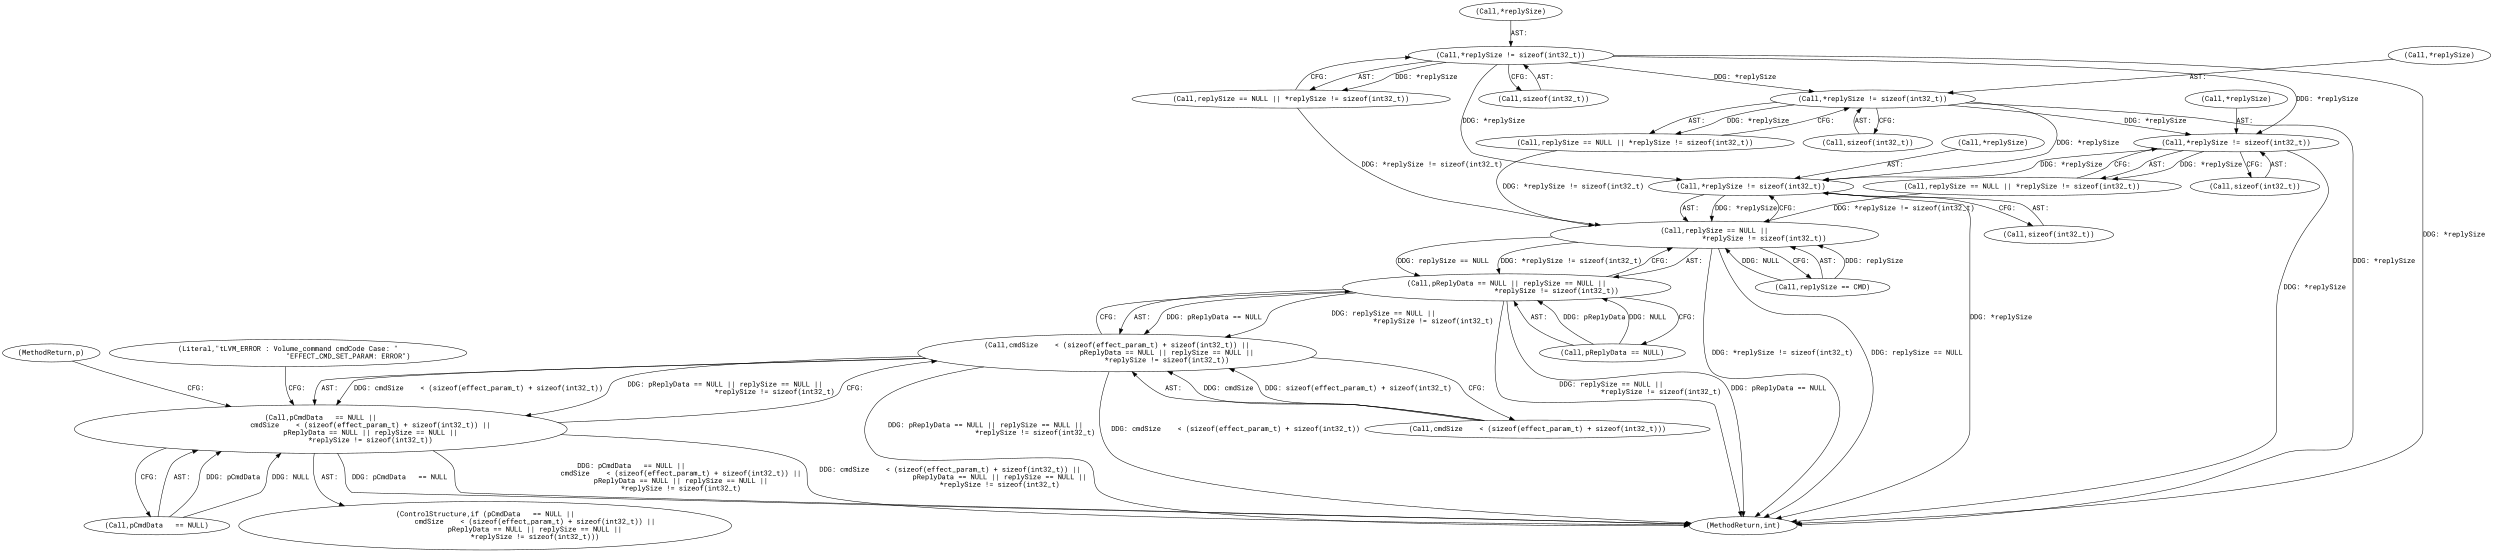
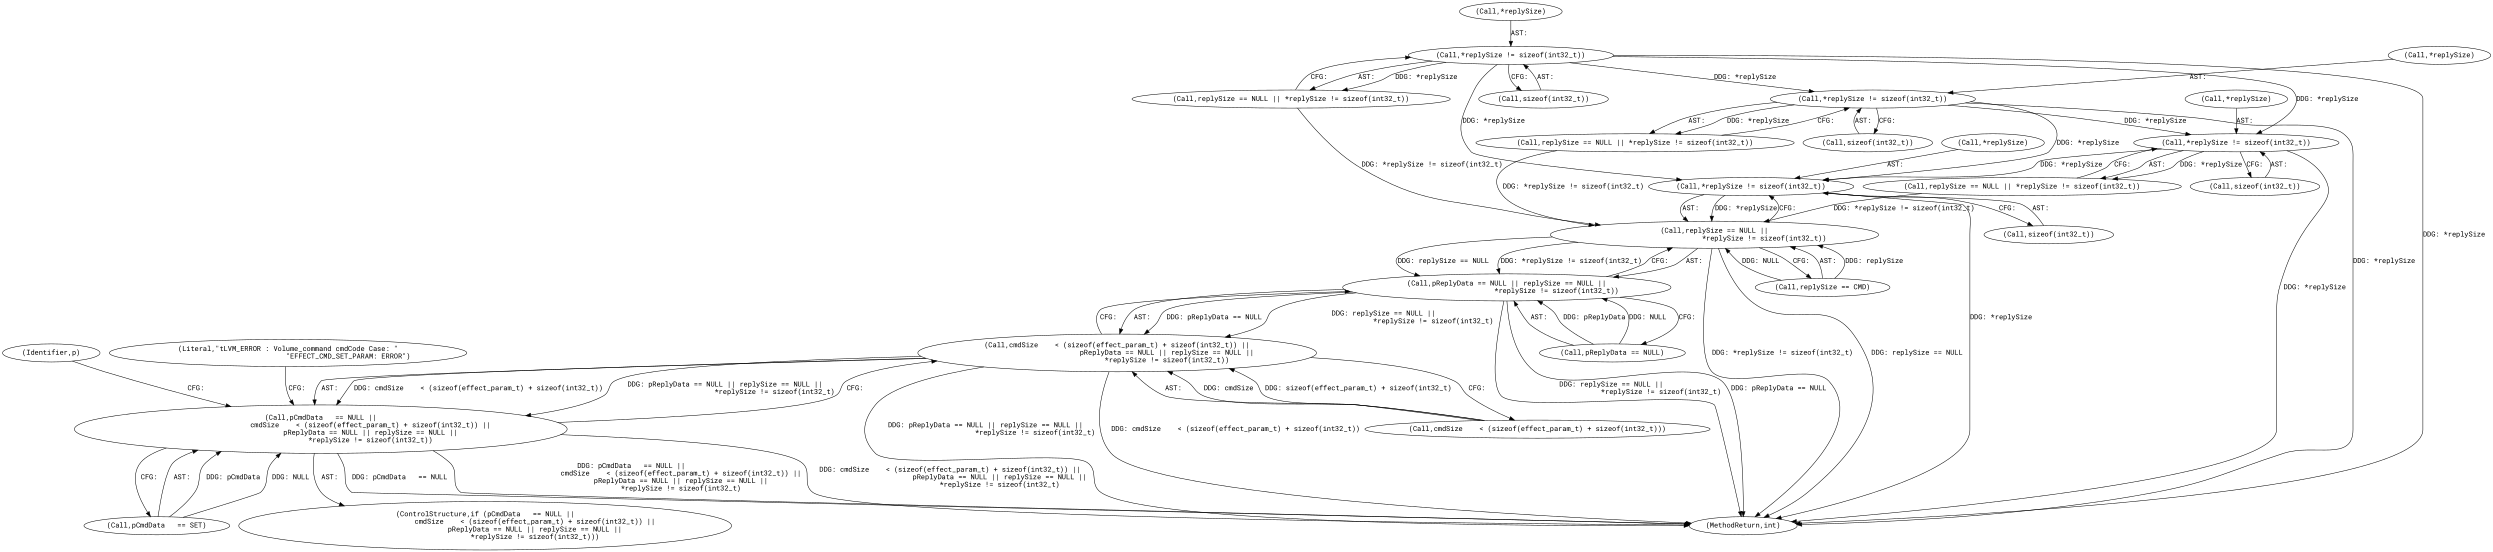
(51, 353) -> (51, 353)
(157, 526) -> (157, 526)
